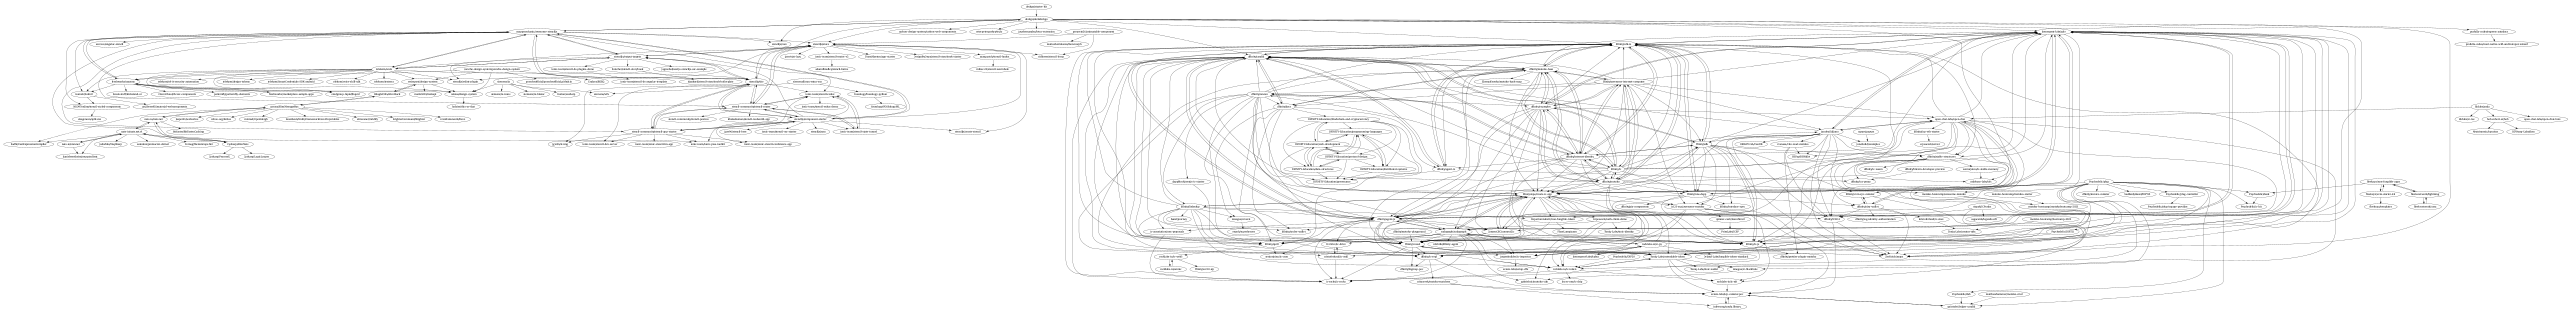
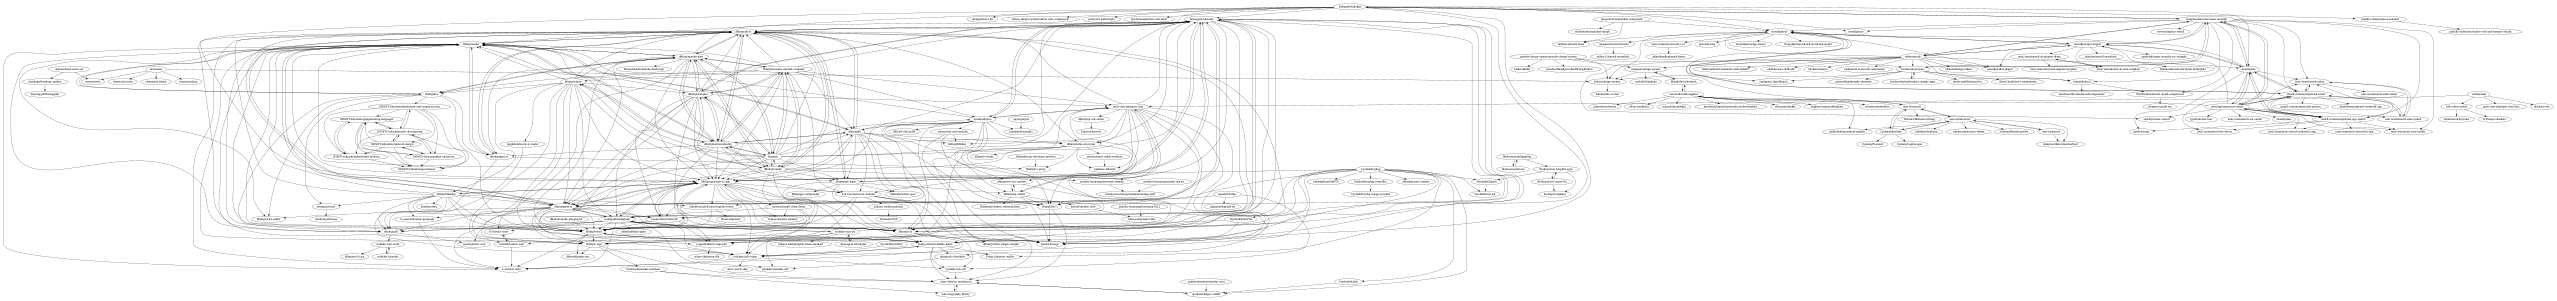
(1036, 12) -> (1164, 9)
none -> (2118, 69)
(2403, 188) -> (1576, 181)
